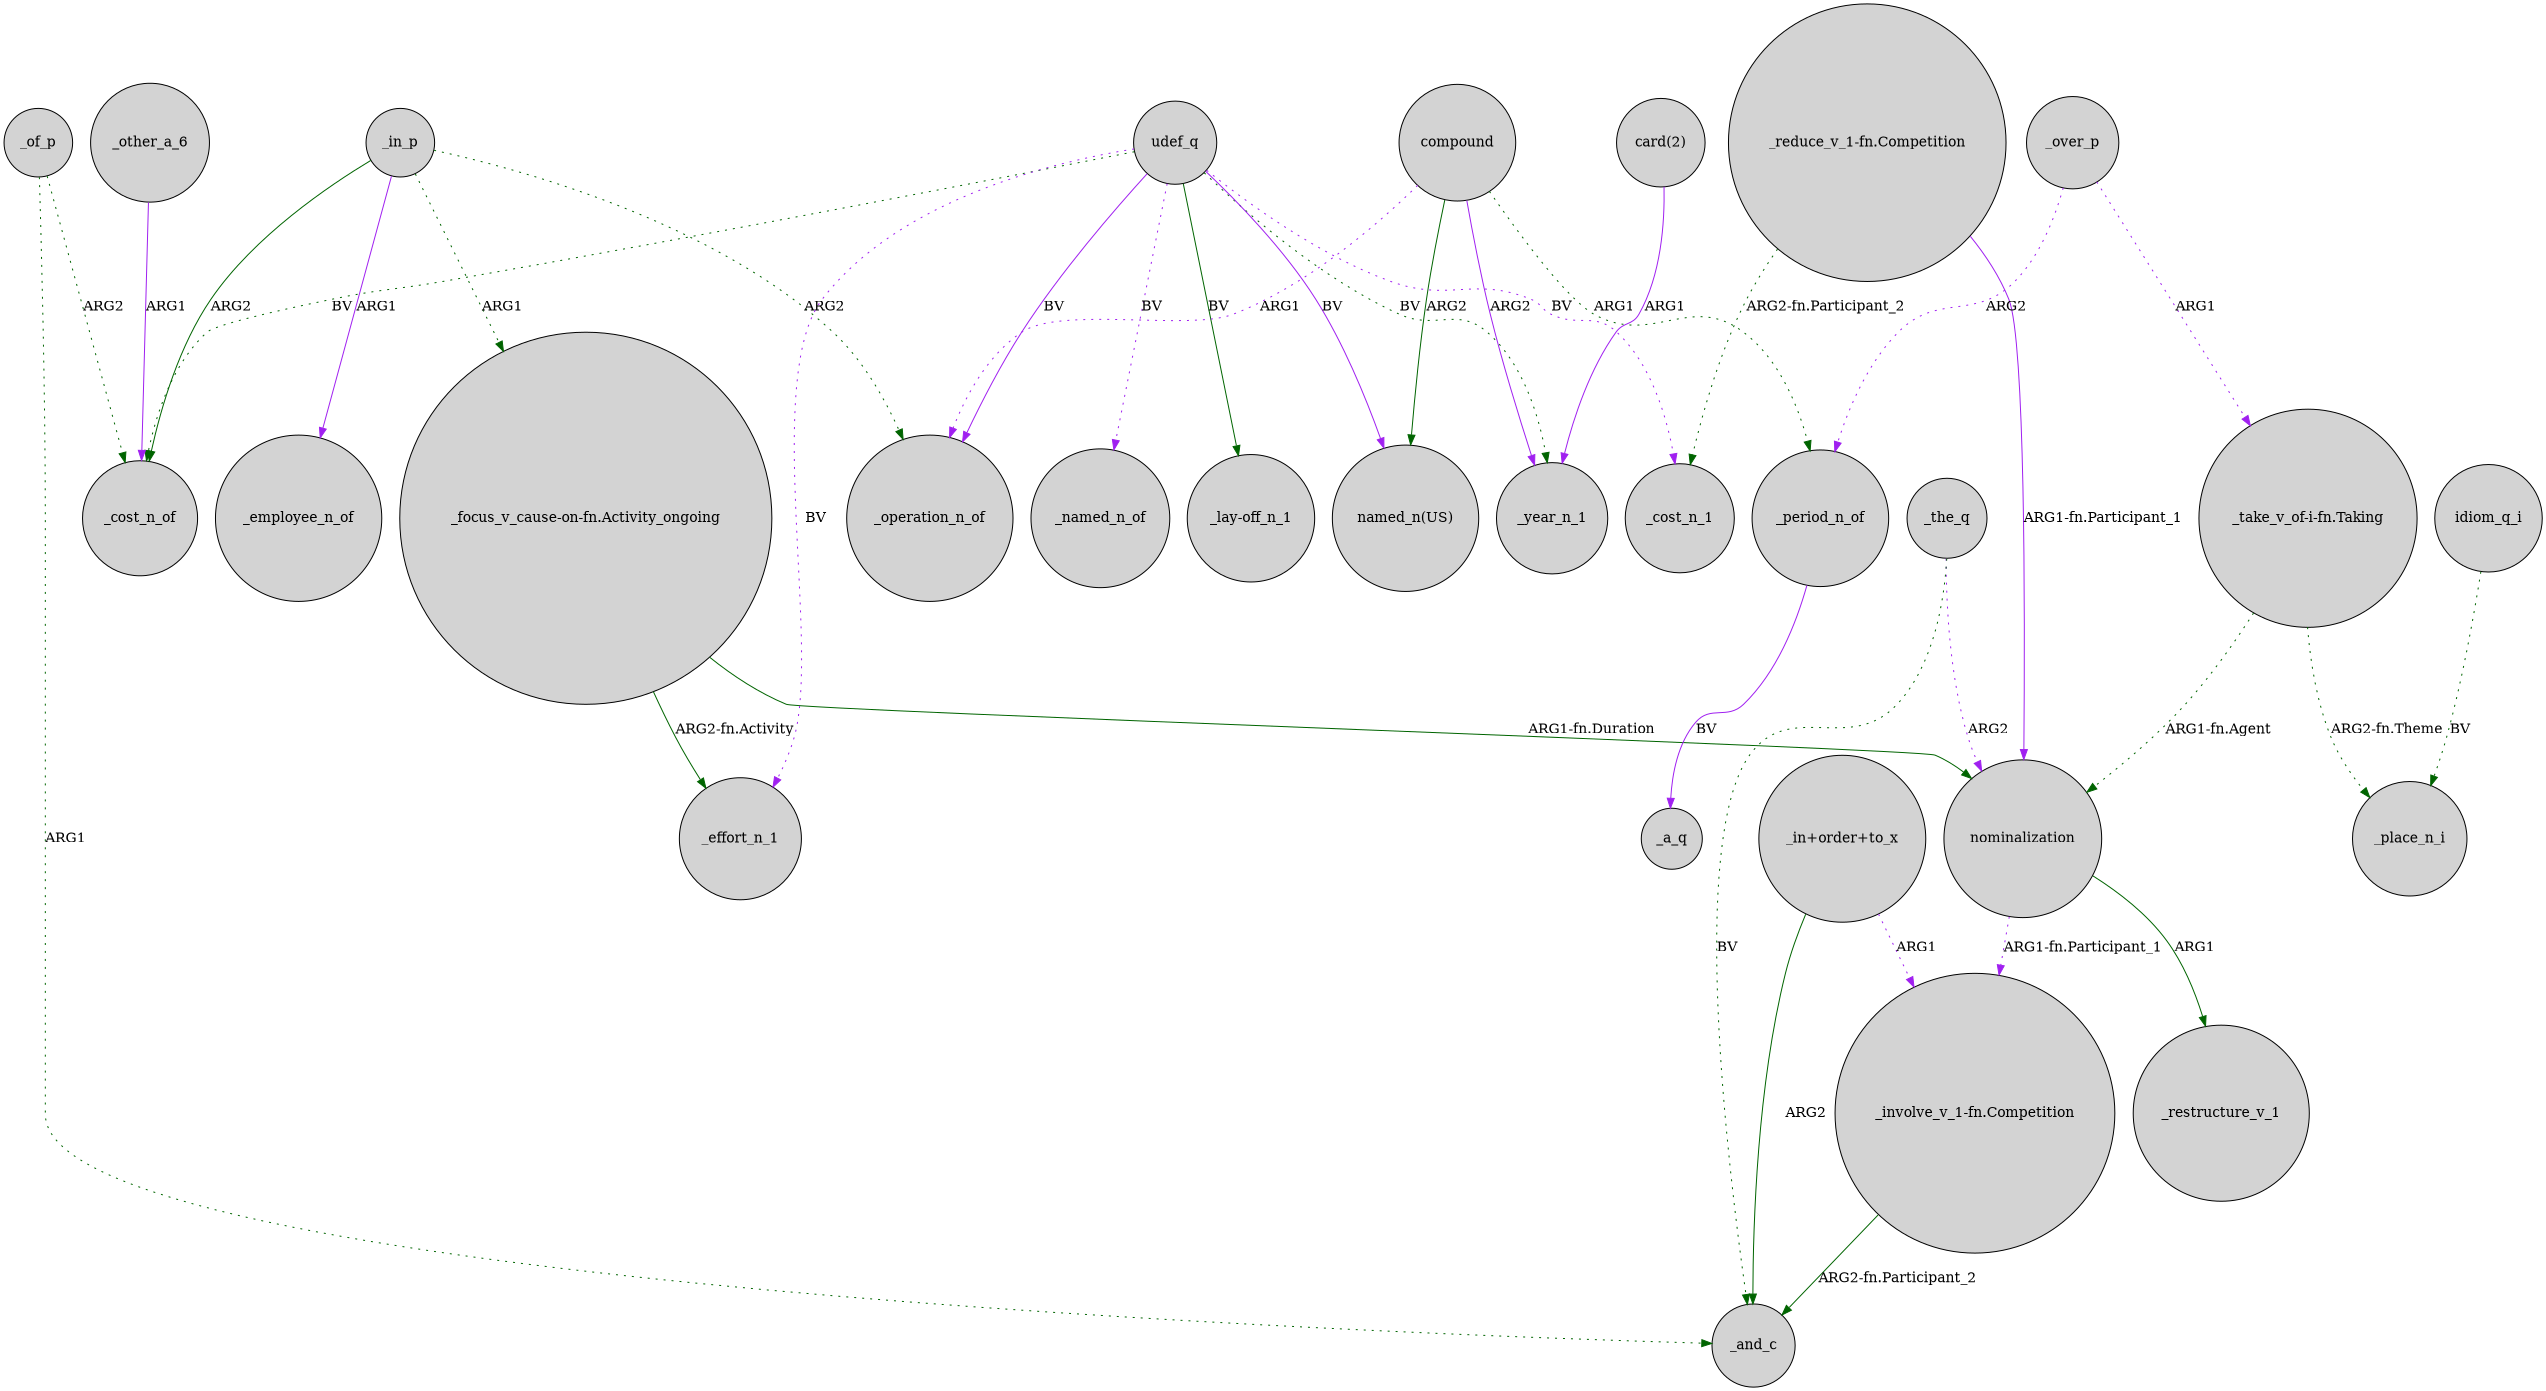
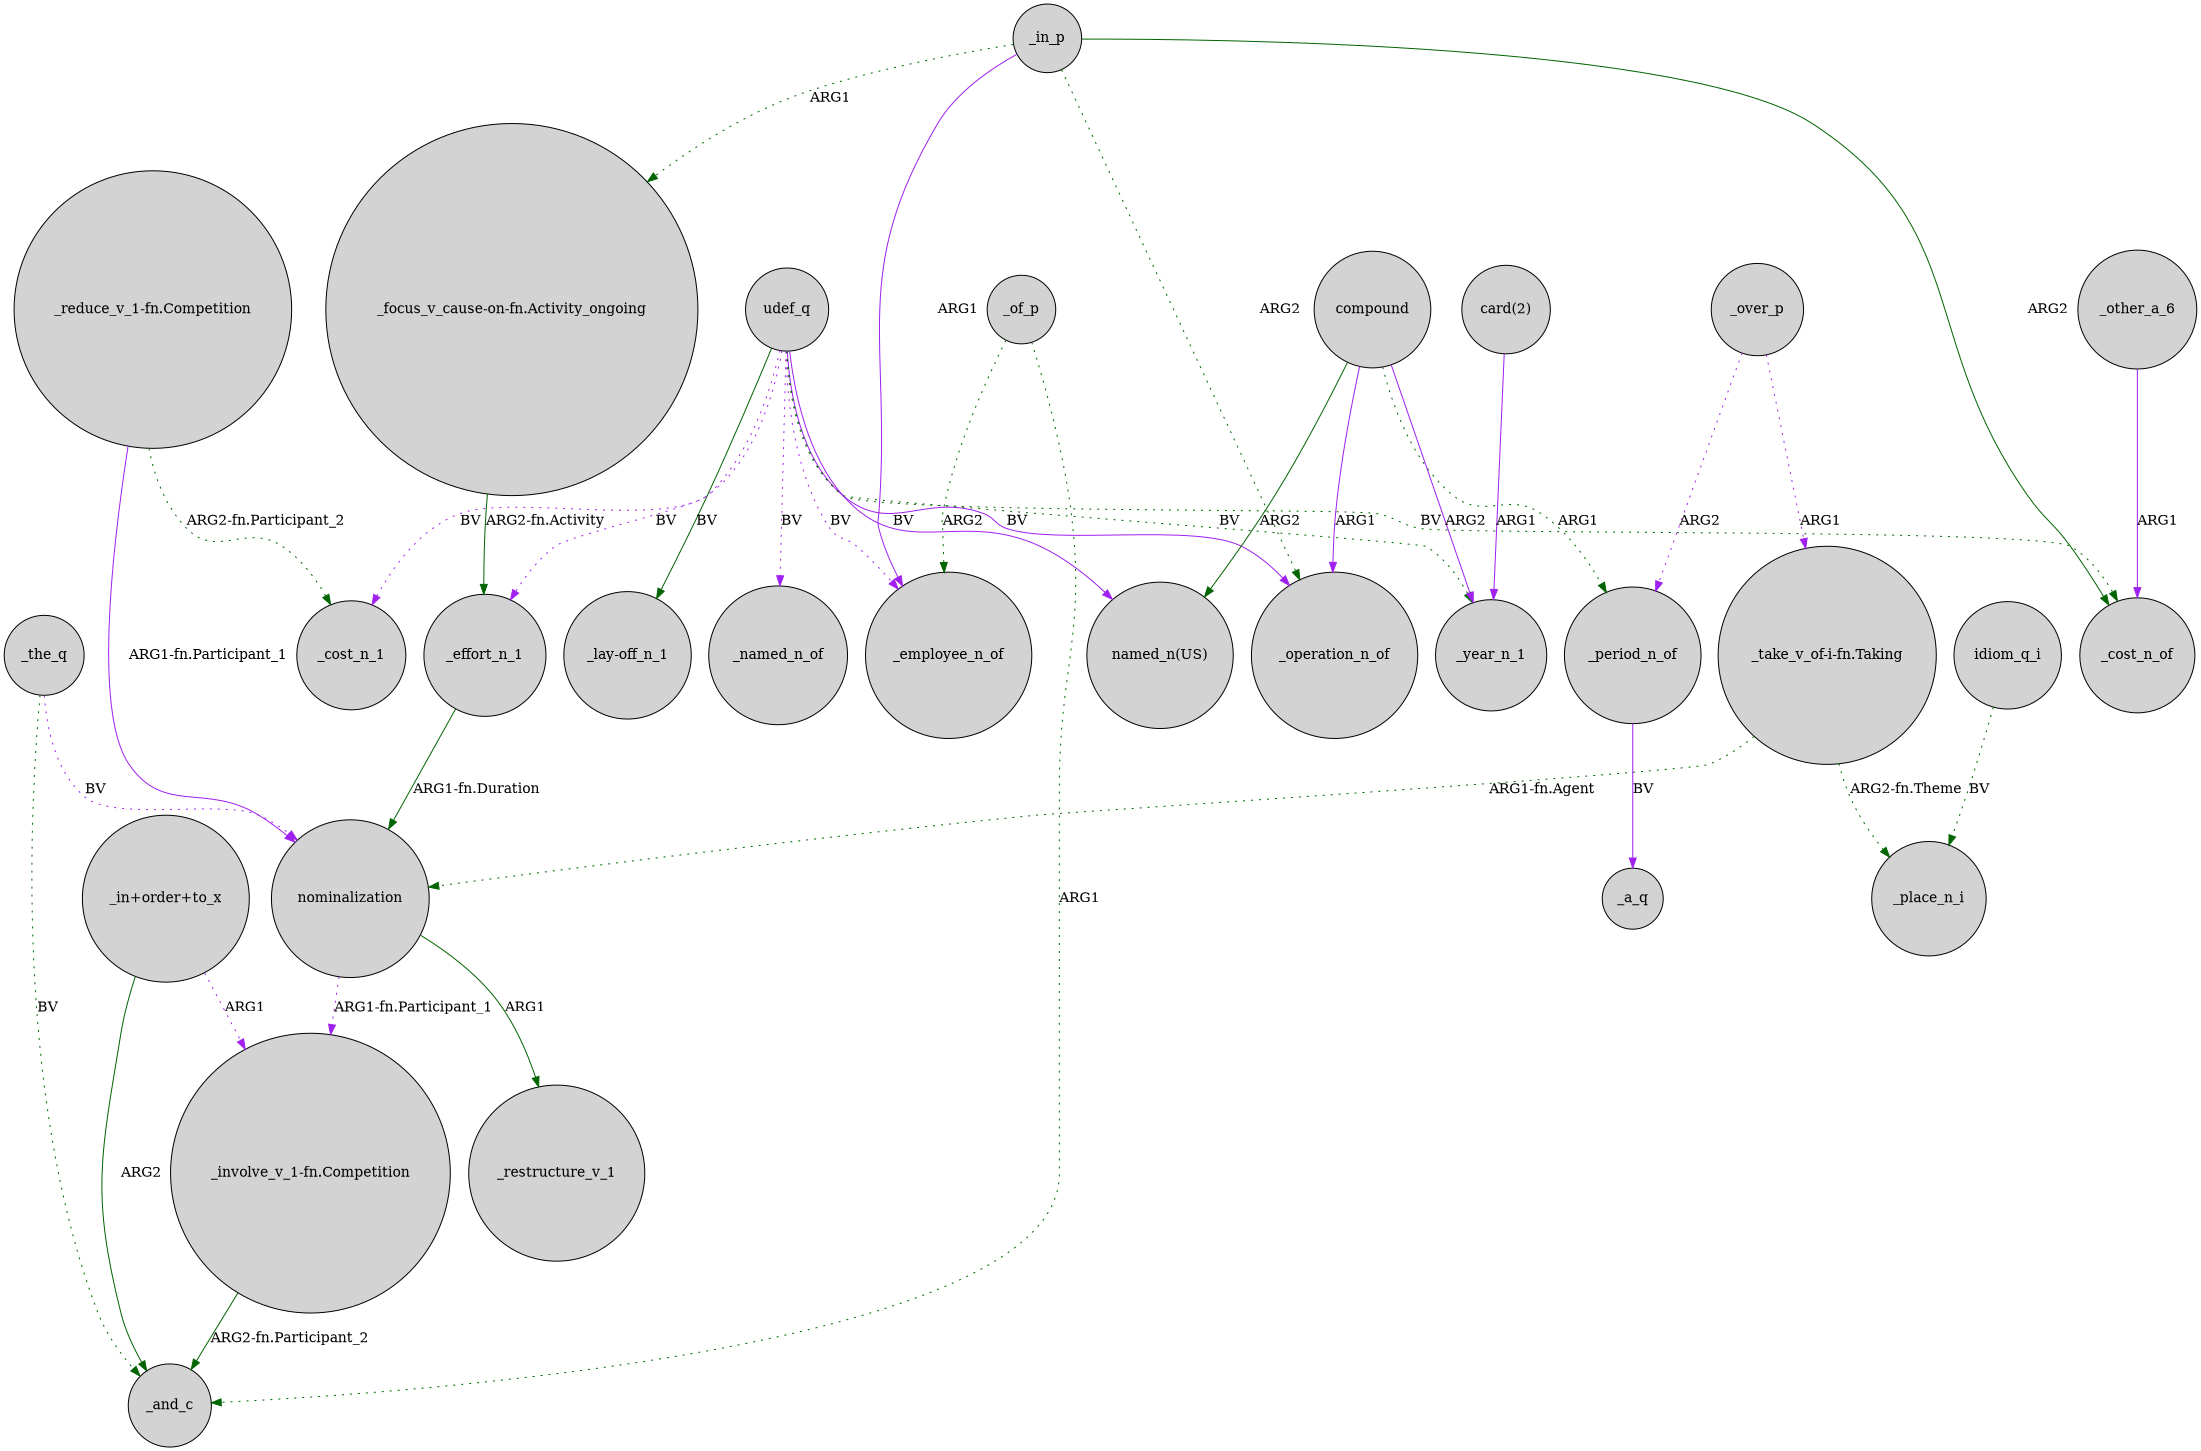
(85, 314) -> (960, 448)
(1180, 321) -> (1342, 464)
none -> (807, 483)
(1332, 729) -> (425, 764)
(1988, 730) -> (96, 790)
